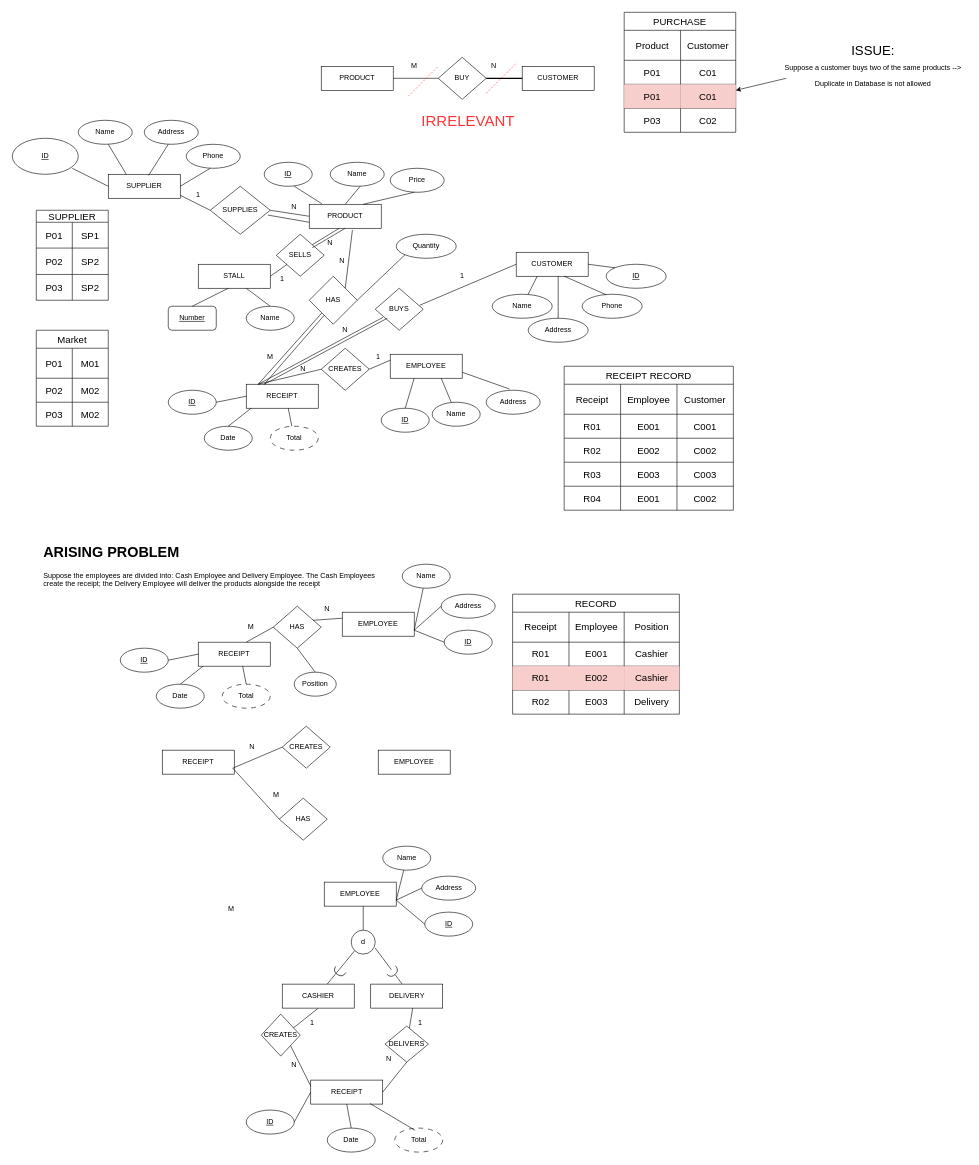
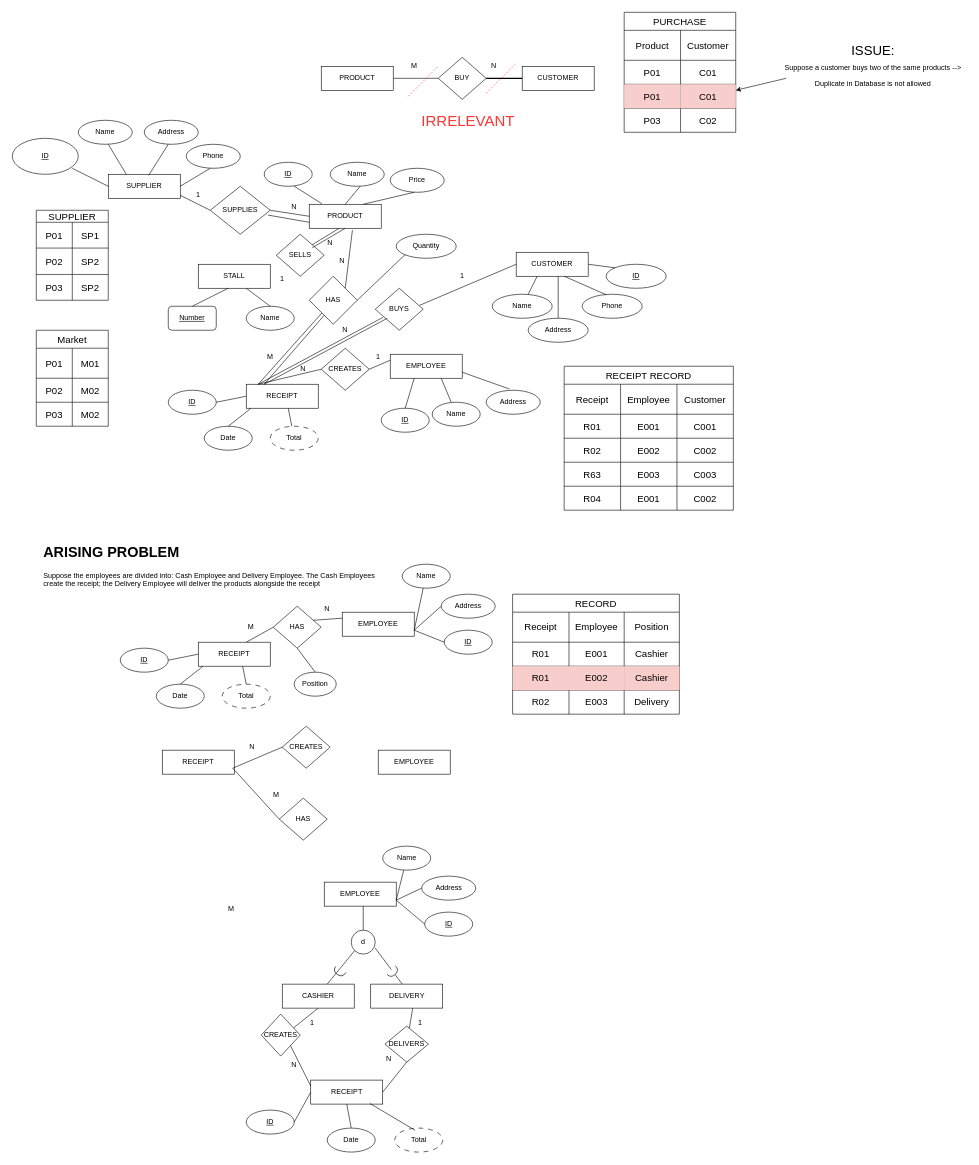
(279, 270) -> none
(593, 474) -> (593, 474)
